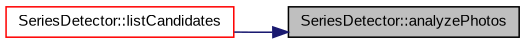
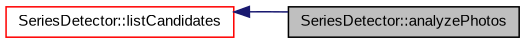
(253, 32) -> (269, 12)
